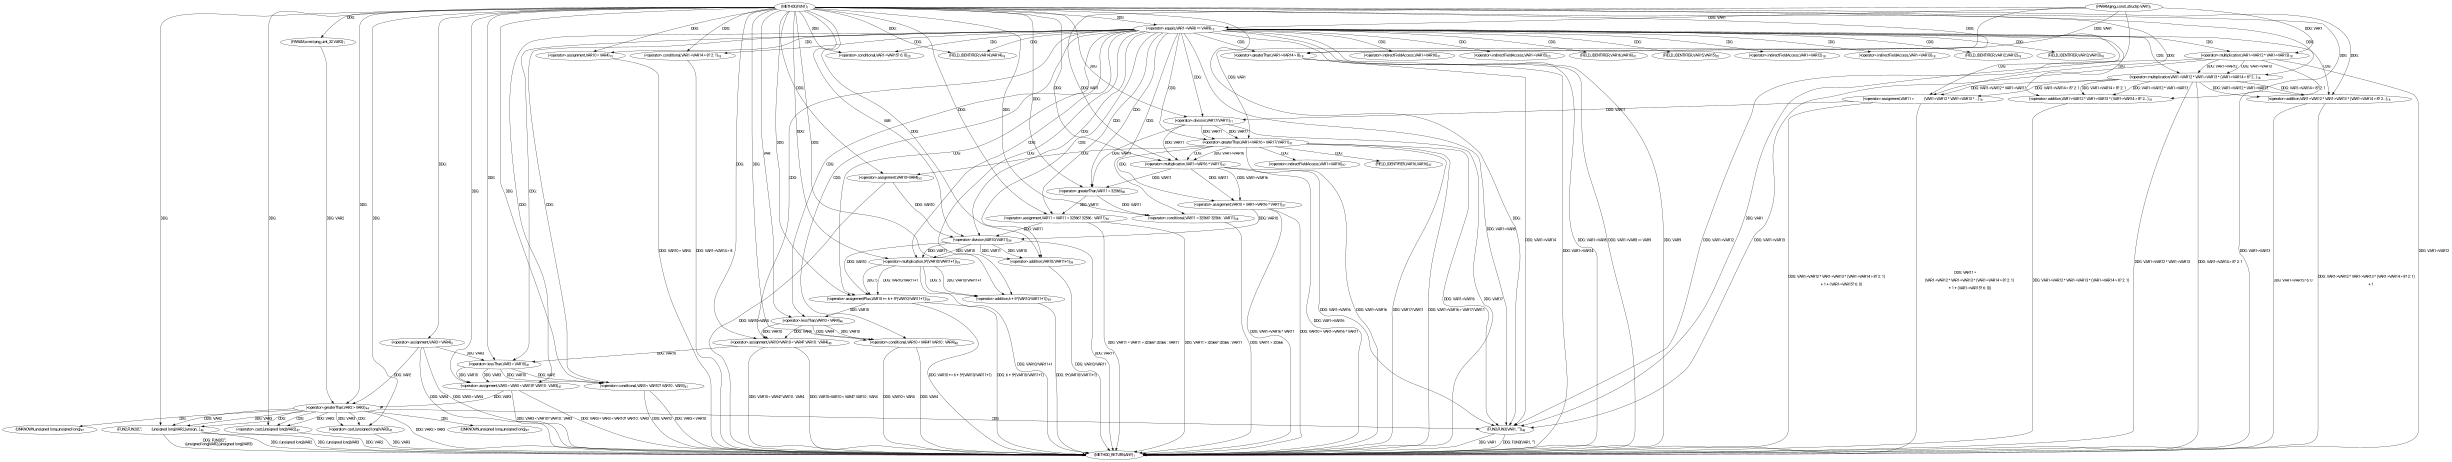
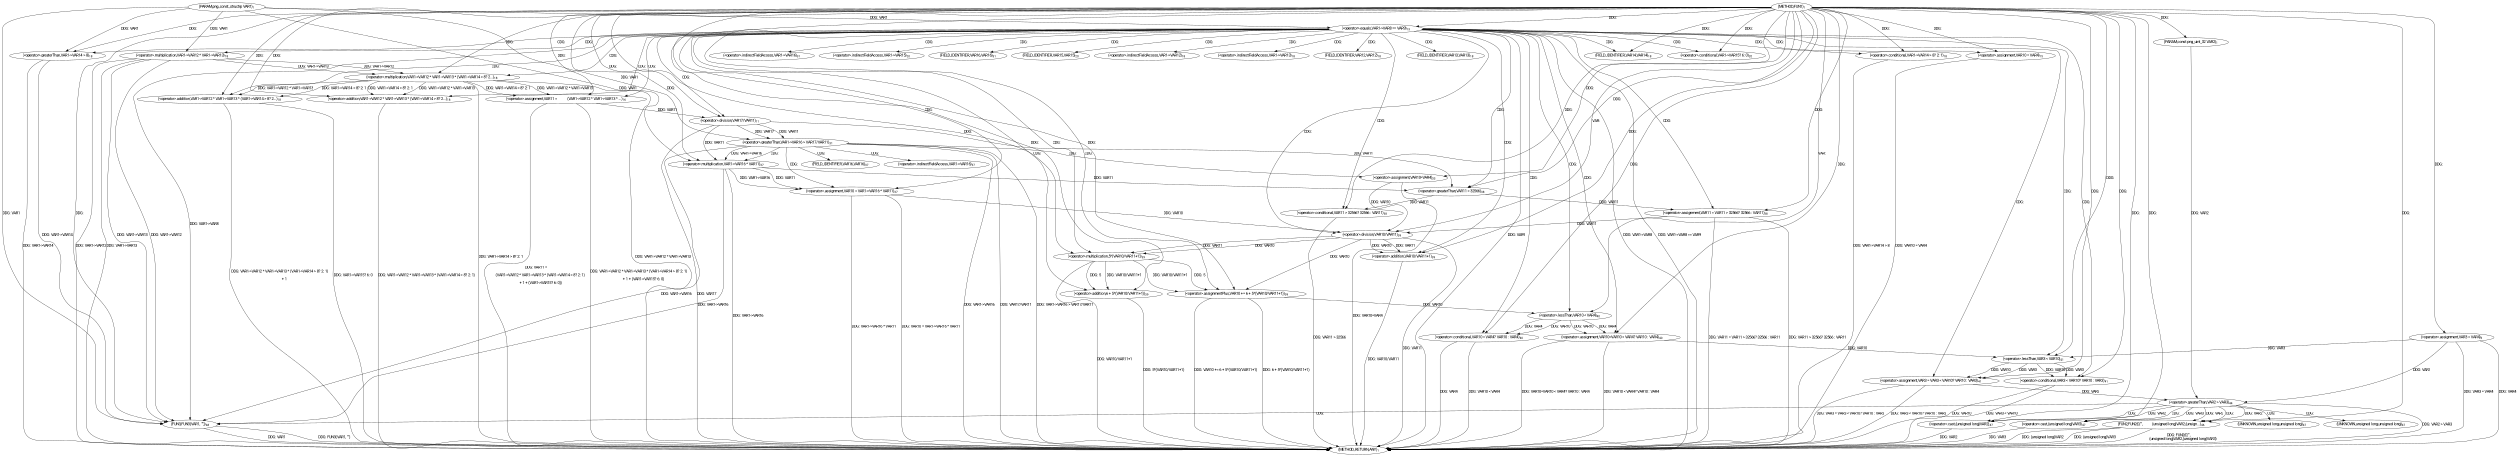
(374, 15) -> none
(1164, 102) -> (680, 67)
